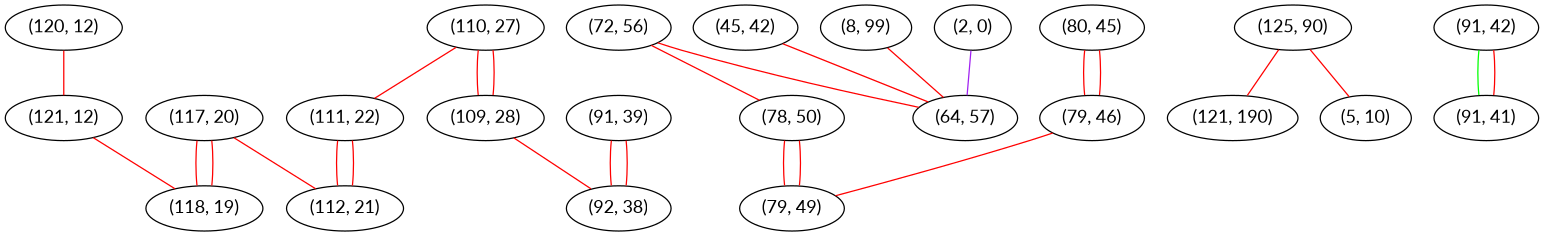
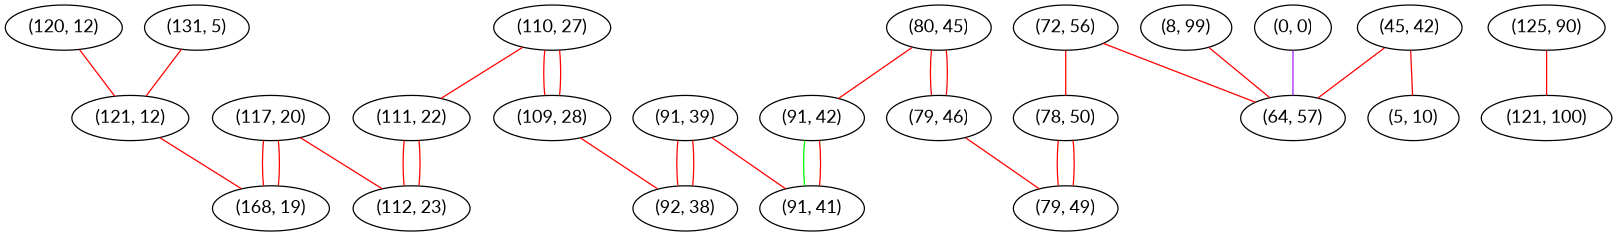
none -> (197, 28)
(973, 28) -> (1293, 28)
none -> (875, 73)
(1330, 73) -> (1412, 73)
(1233, 118) -> (1547, 118)
none -> (749, 163)
(204, 208) -> (271, 208)
(345, 208) -> (412, 208)
